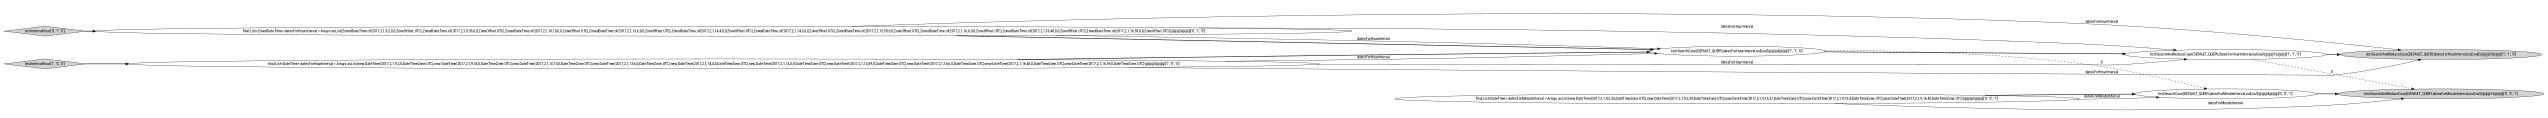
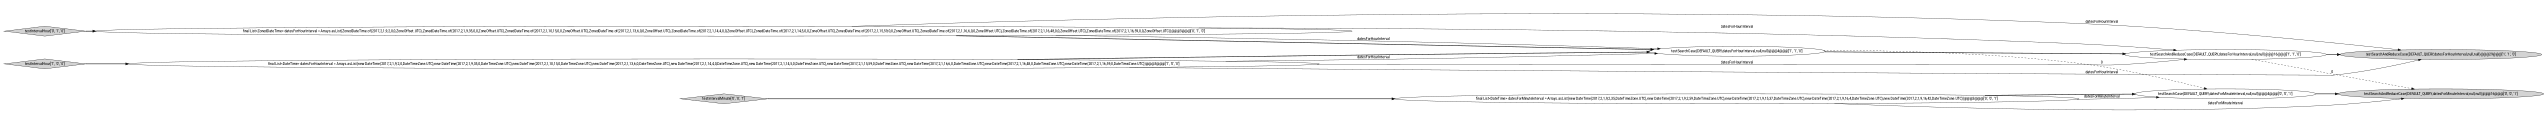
none -> (724, 99)
